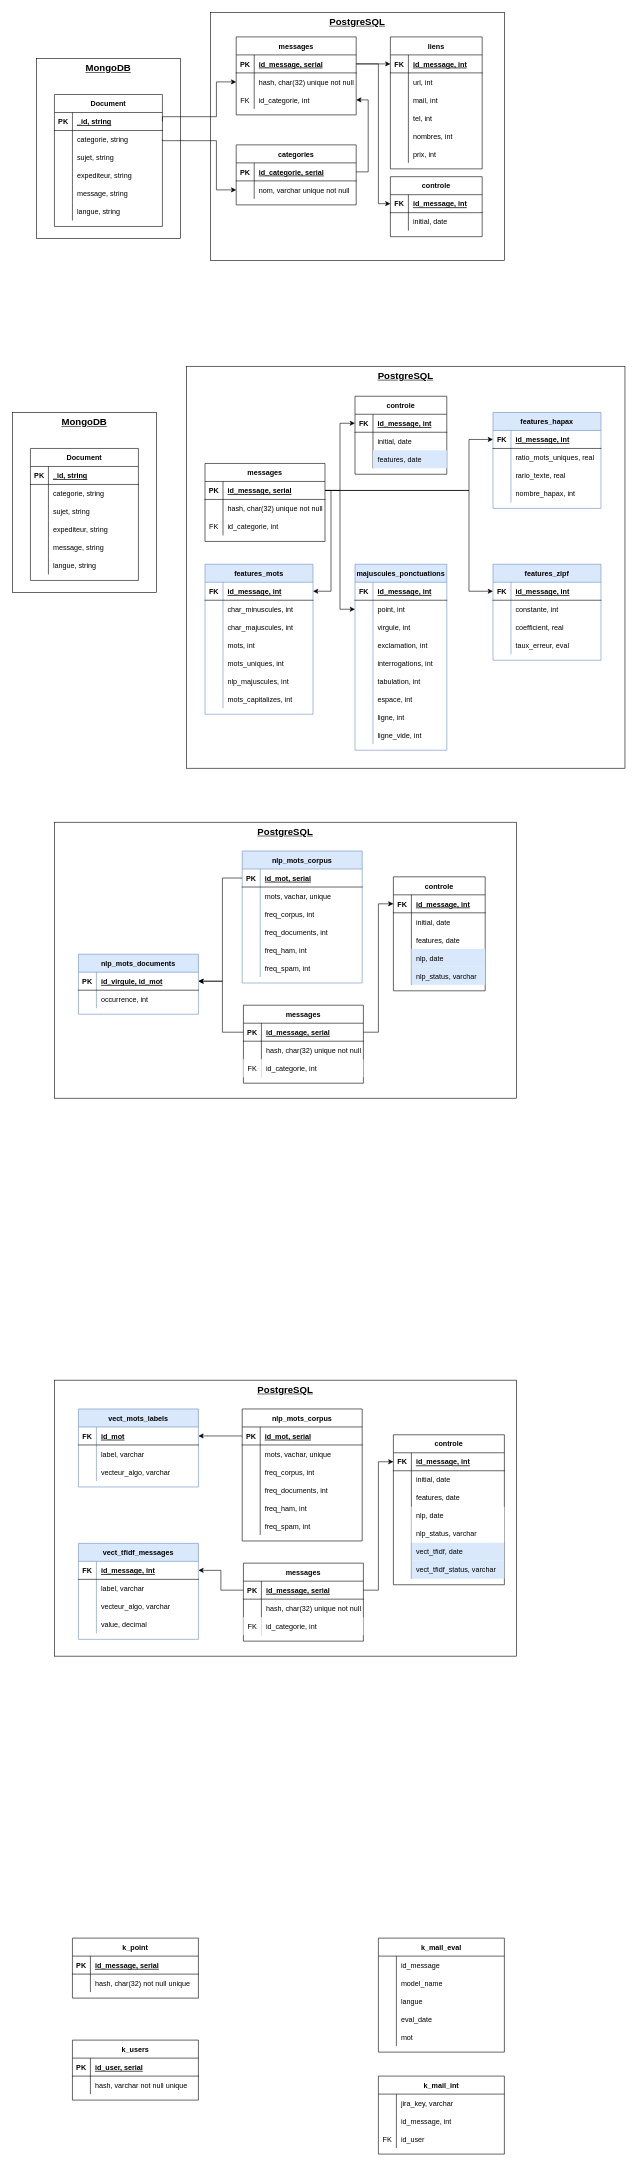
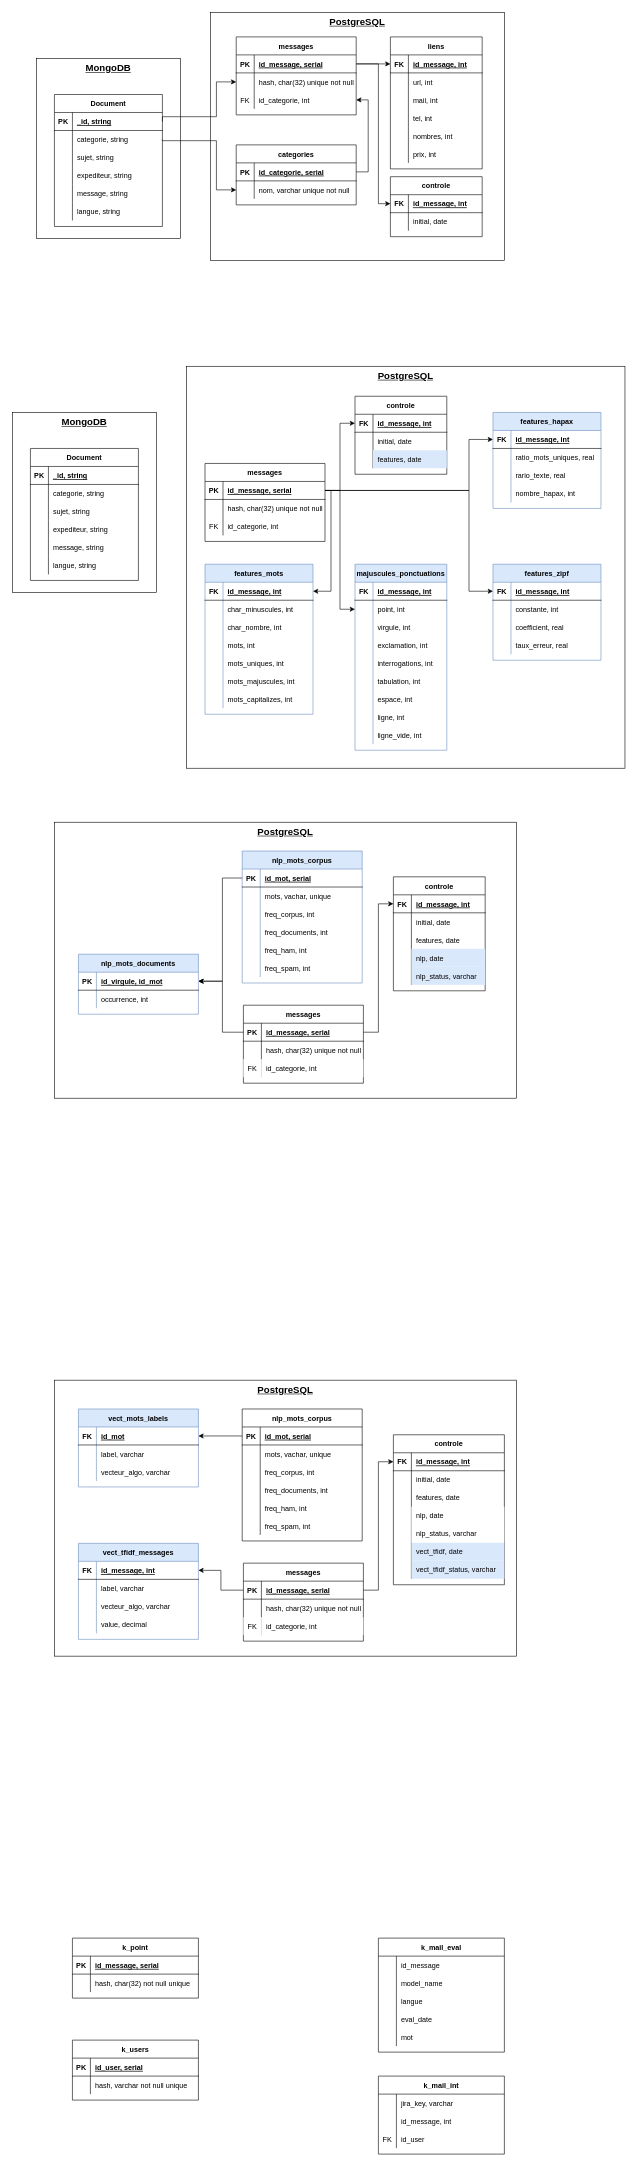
(264, 628) -> (257, 628)
(547, 646) -> (547, 646)
(261, 682) -> (264, 682)
